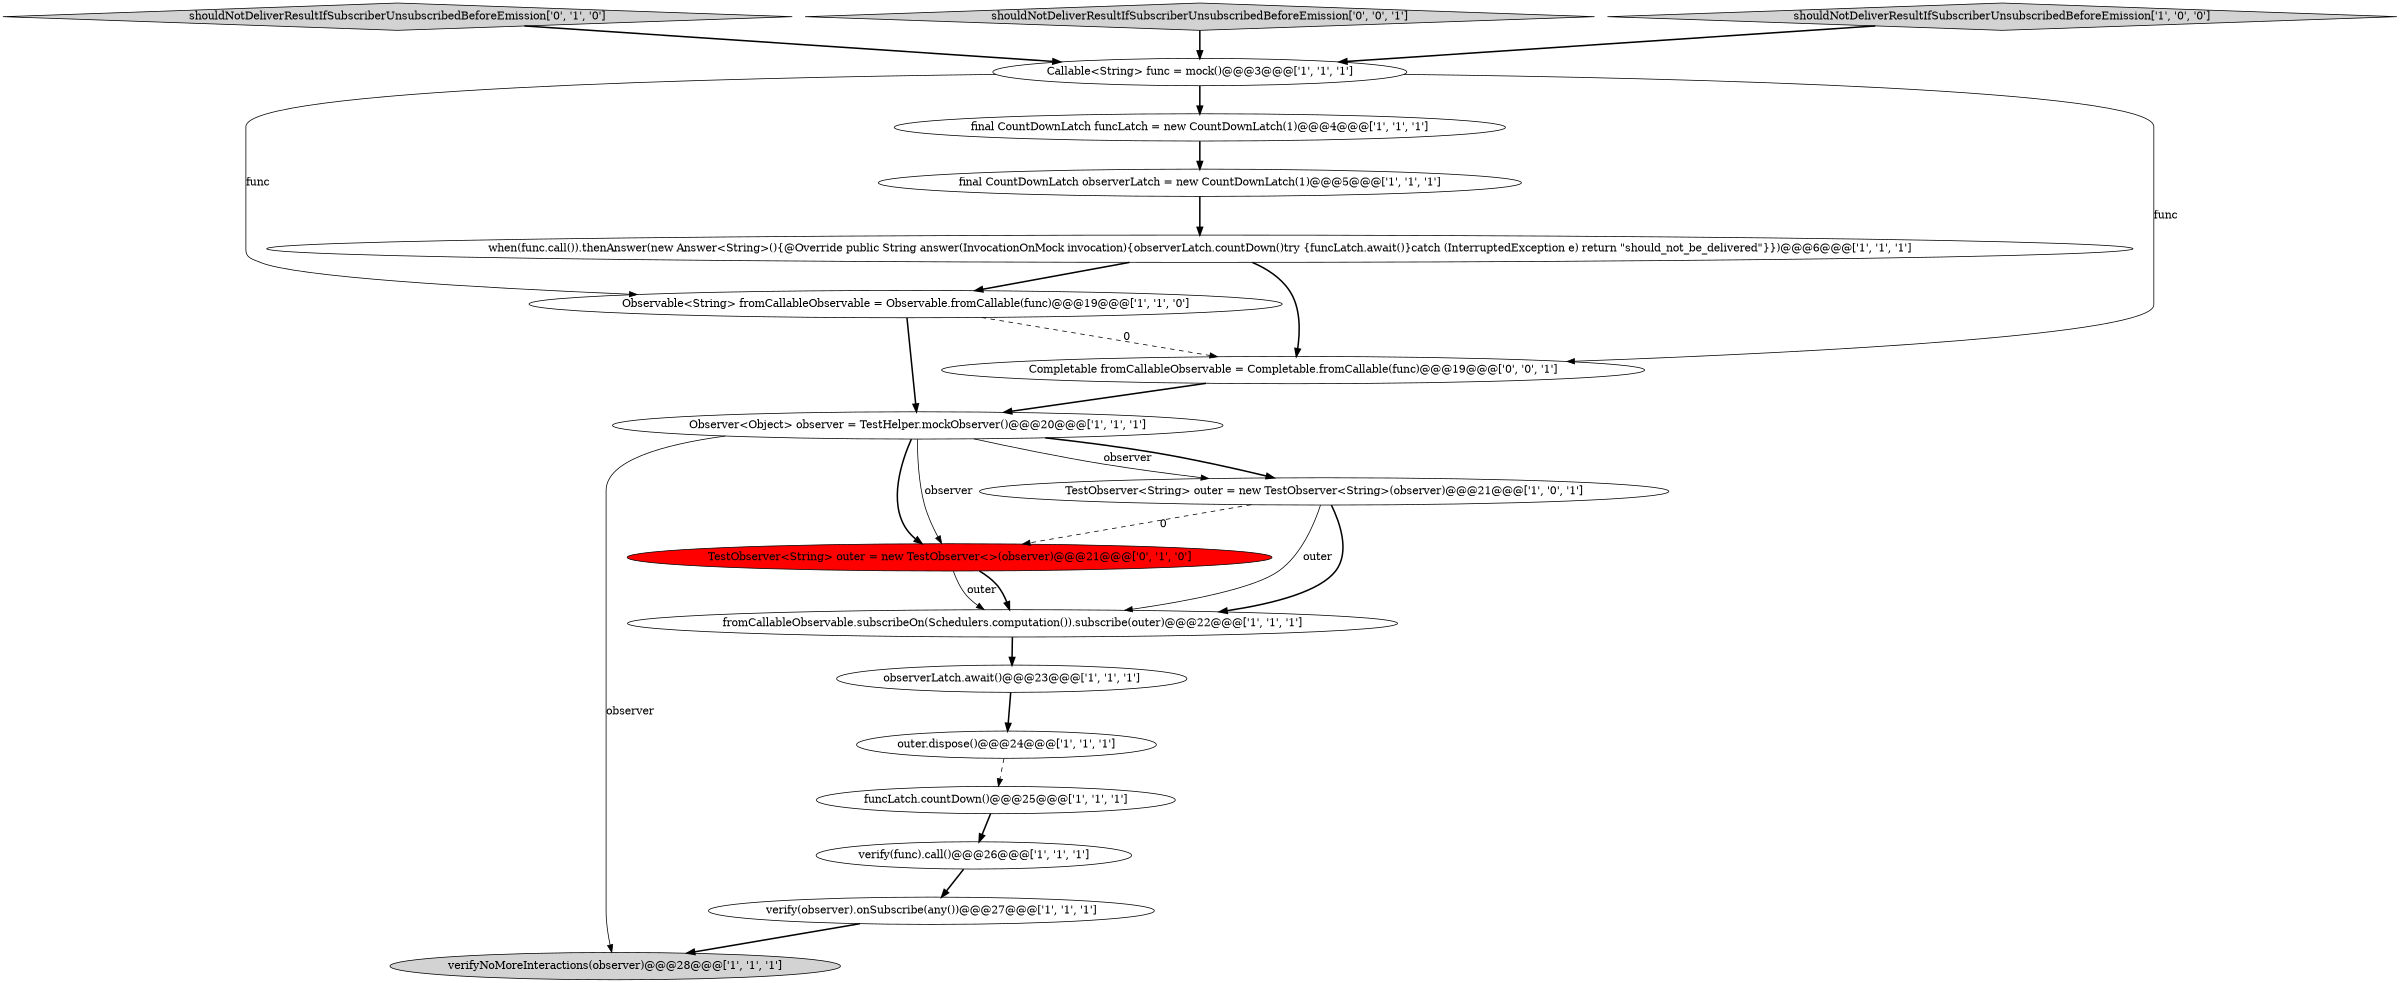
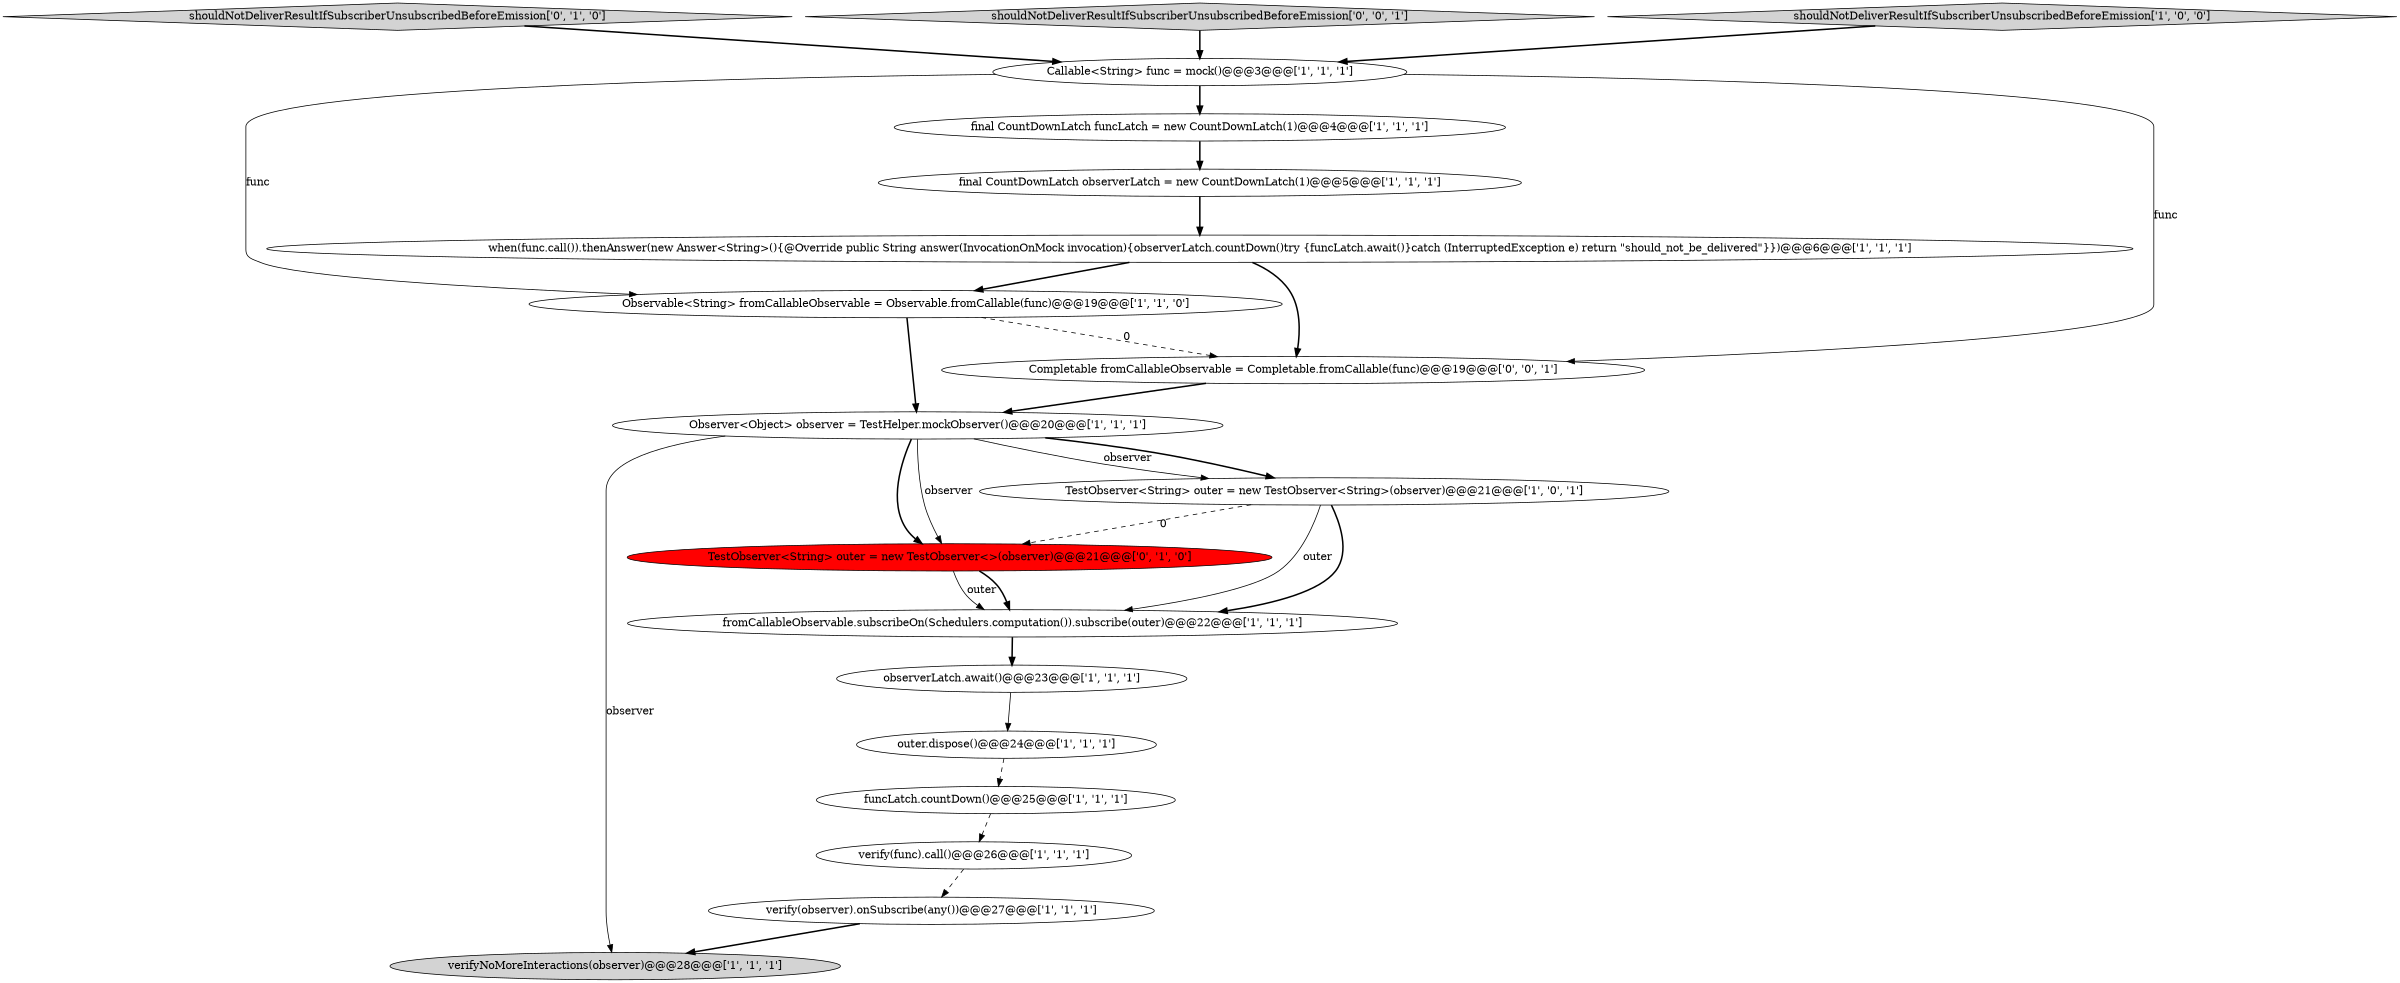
(1009, 708) -> (1009, 708)
(986, 824) -> (986, 824)
(955, 880) -> (955, 880)
